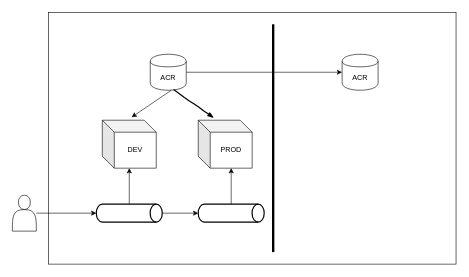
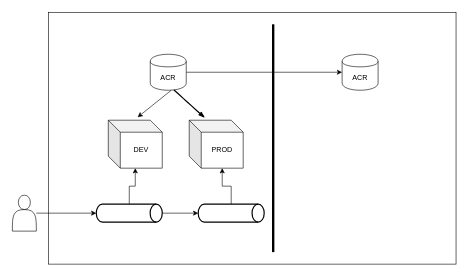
(129, 144) -> (135, 144)
(225, 144) -> (216, 144)
